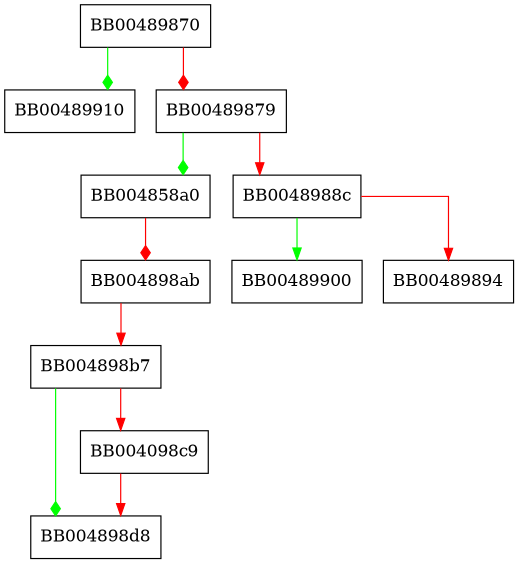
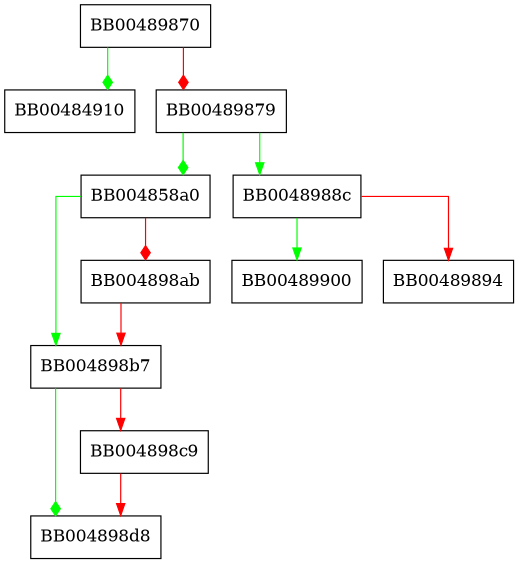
(70, 111) -> (70, 111)
(260, 148) -> (260, 148)
none -> (56, 252)
(144, 452) -> (144, 452)
